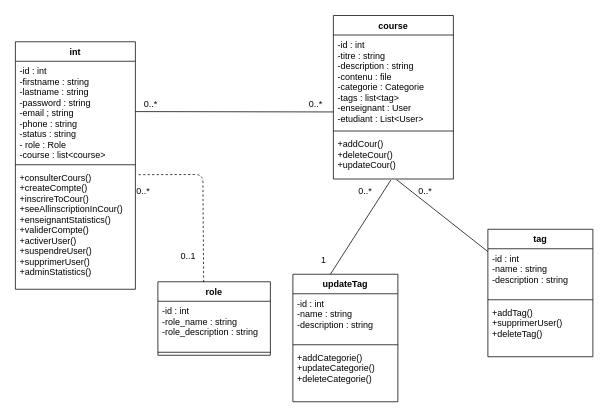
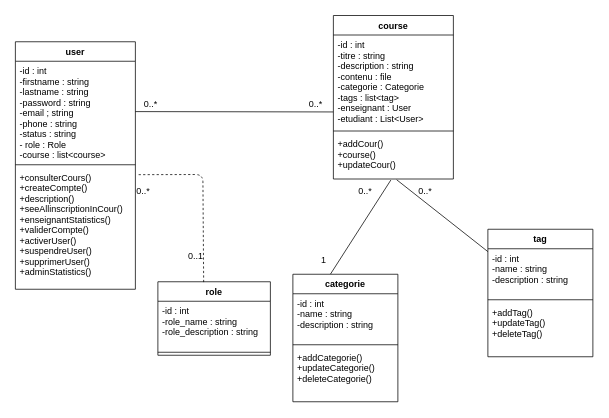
(75, 52) -> (75, 52)
(363, 144) -> (363, 144)
(61, 178) -> (61, 178)
(188, 256) -> (195, 256)
(345, 284) -> (345, 284)
(515, 313) -> (515, 313)
